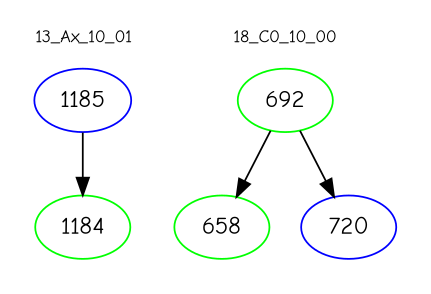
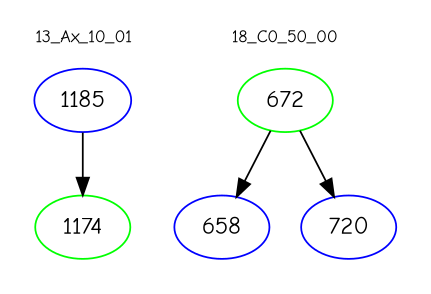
(285, 38) -> (285, 38)
(285, 100) -> (285, 100)
(83, 227) -> (83, 227)
(222, 227) -> (222, 227)
